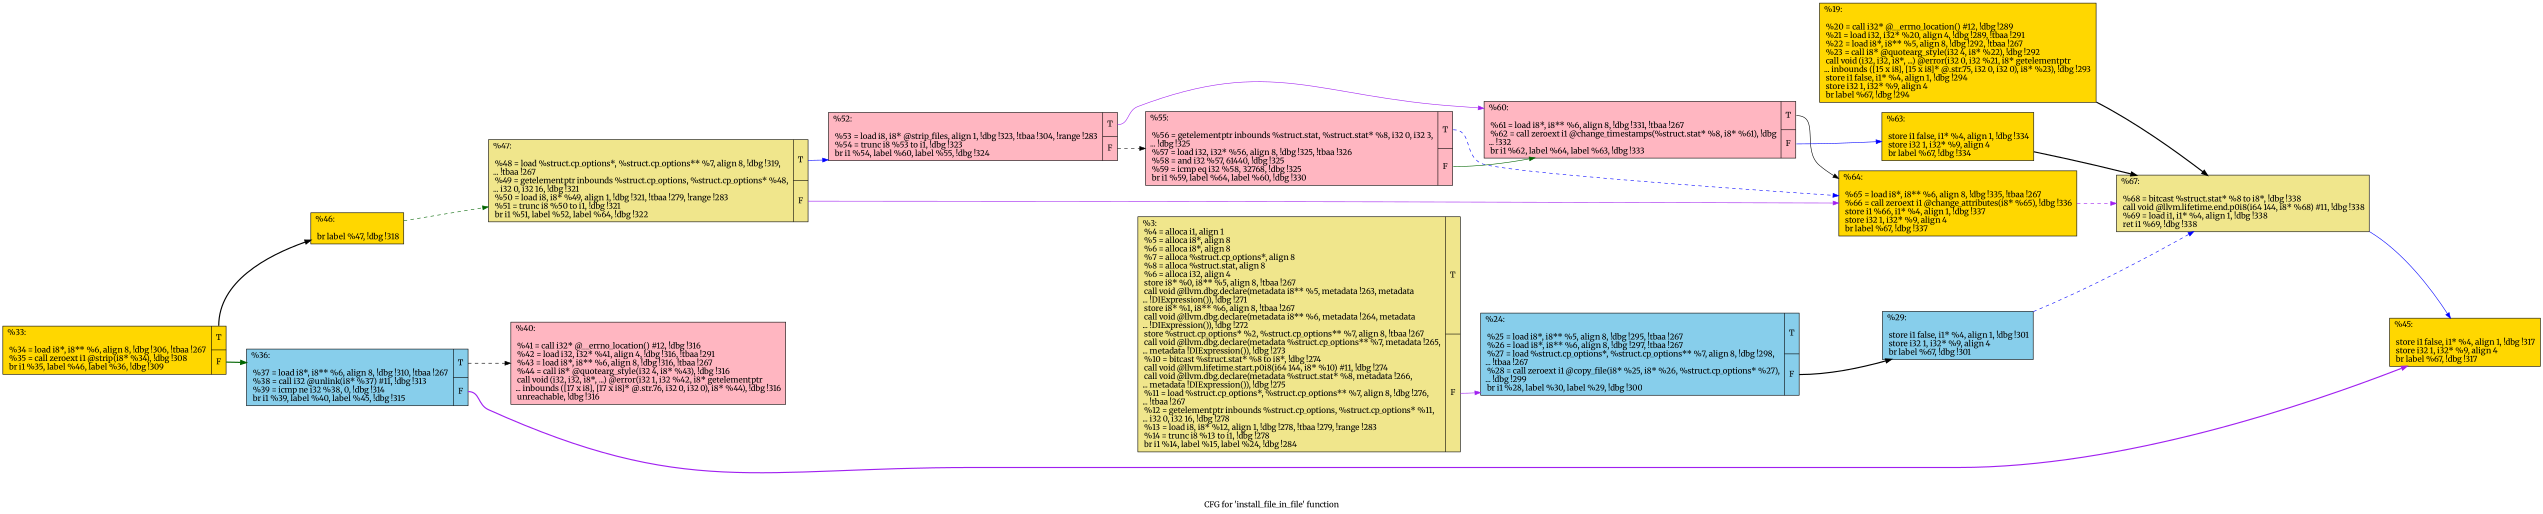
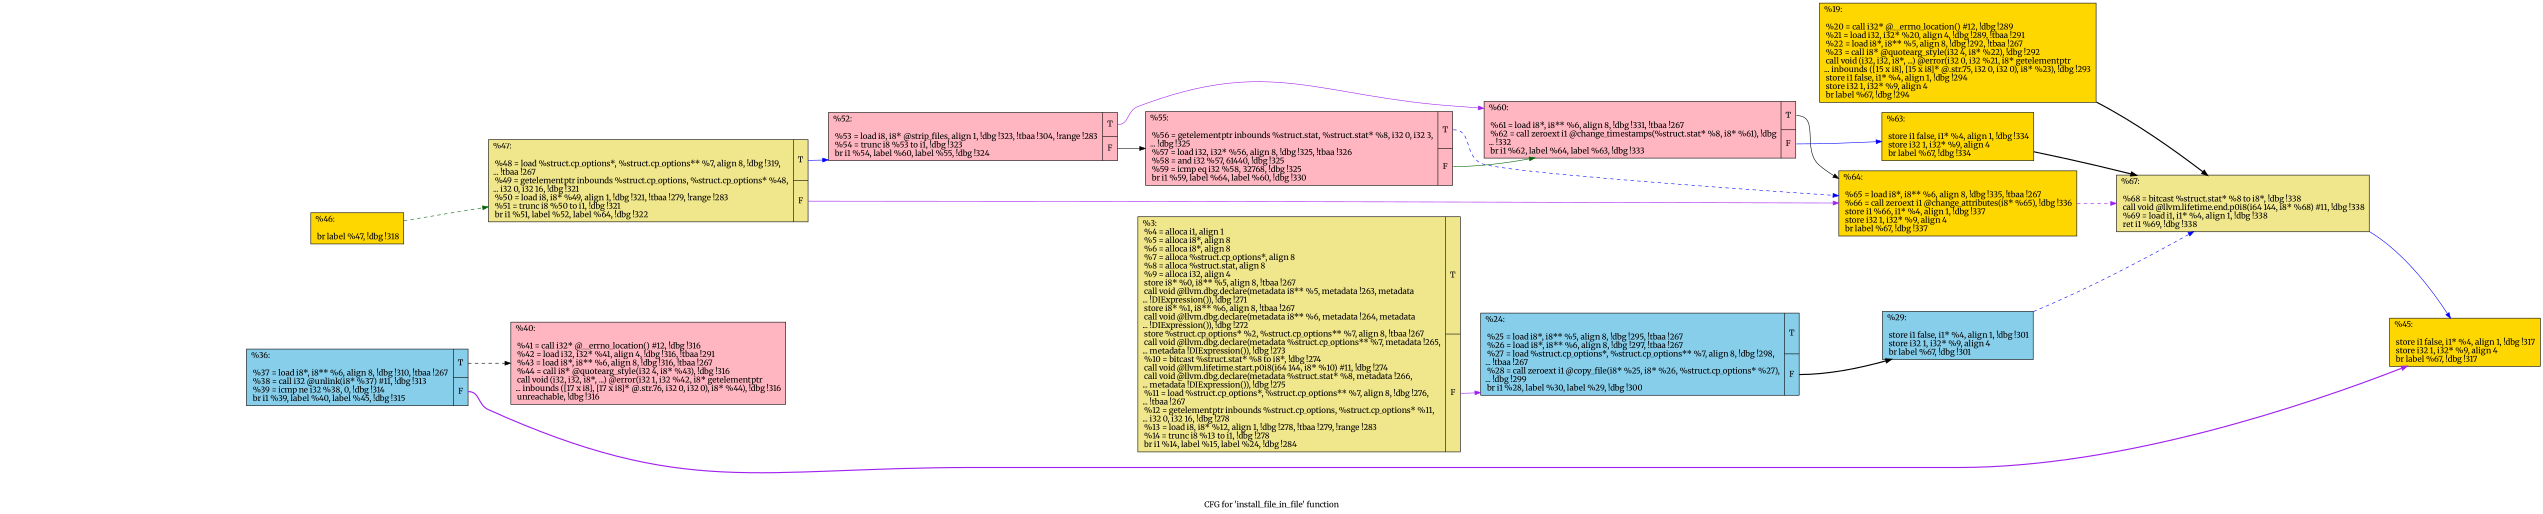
(1129, 148) -> (1129, 148)
(1187, 275) -> (1187, 275)
(114, 350) -> none
